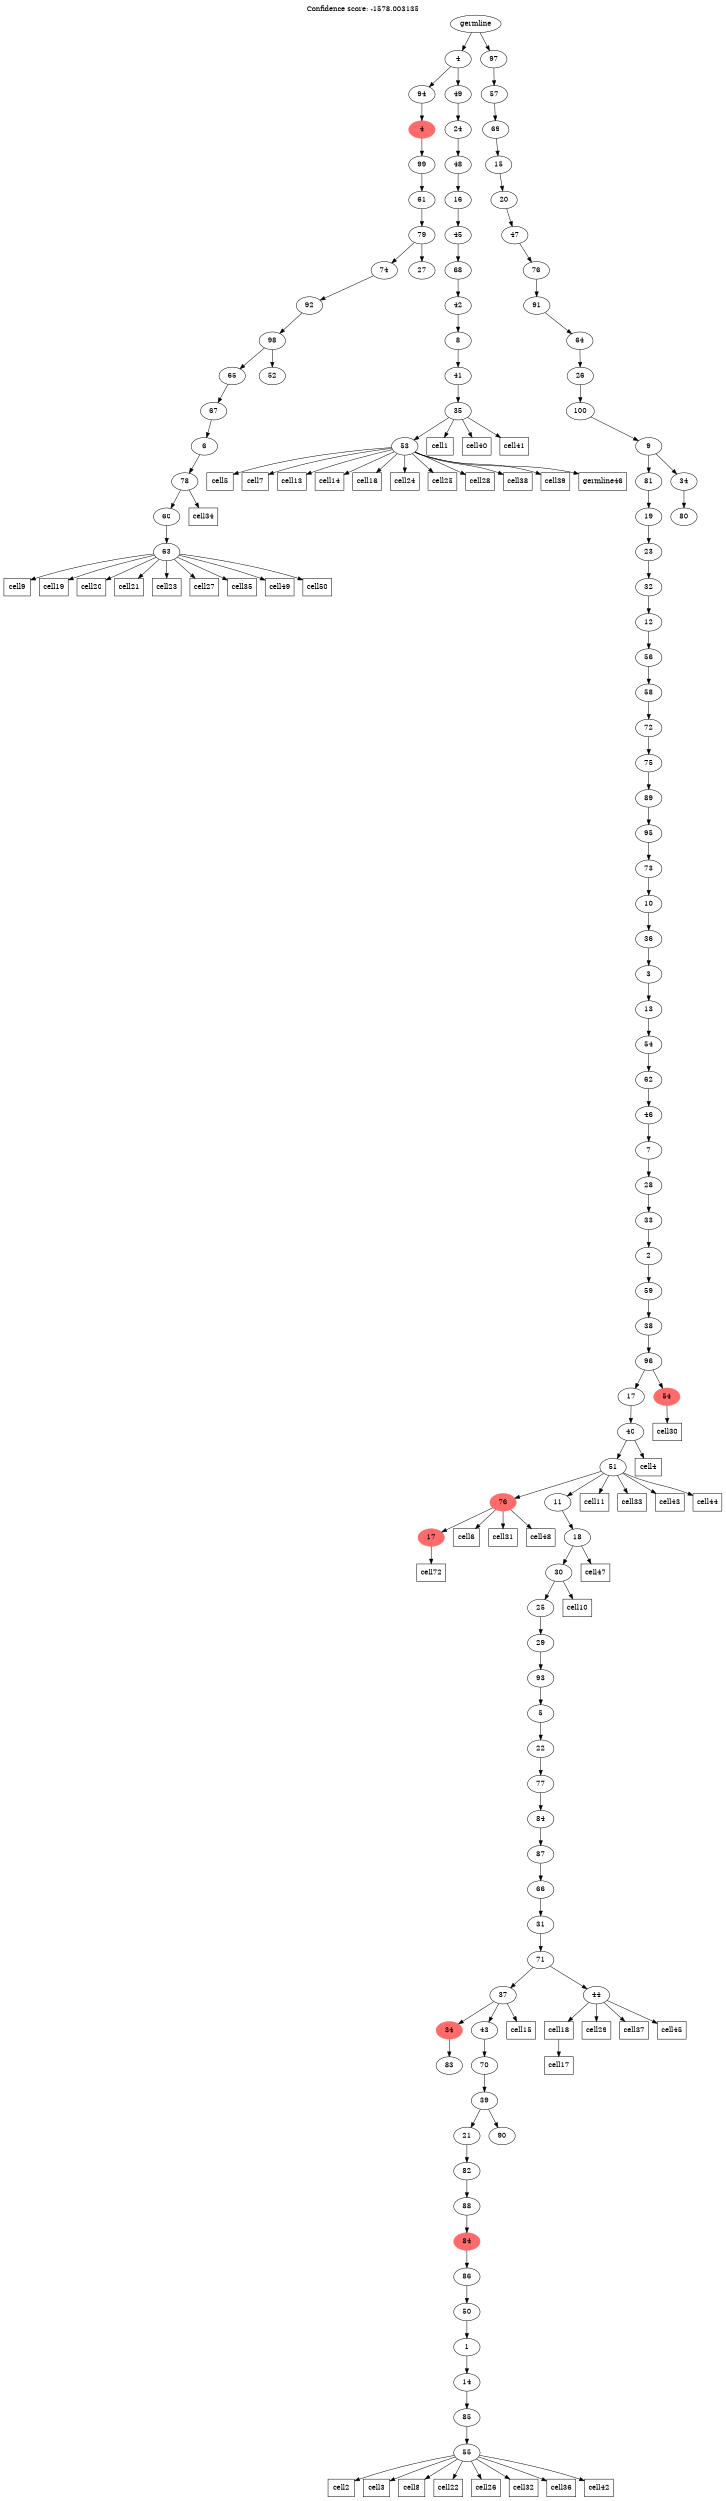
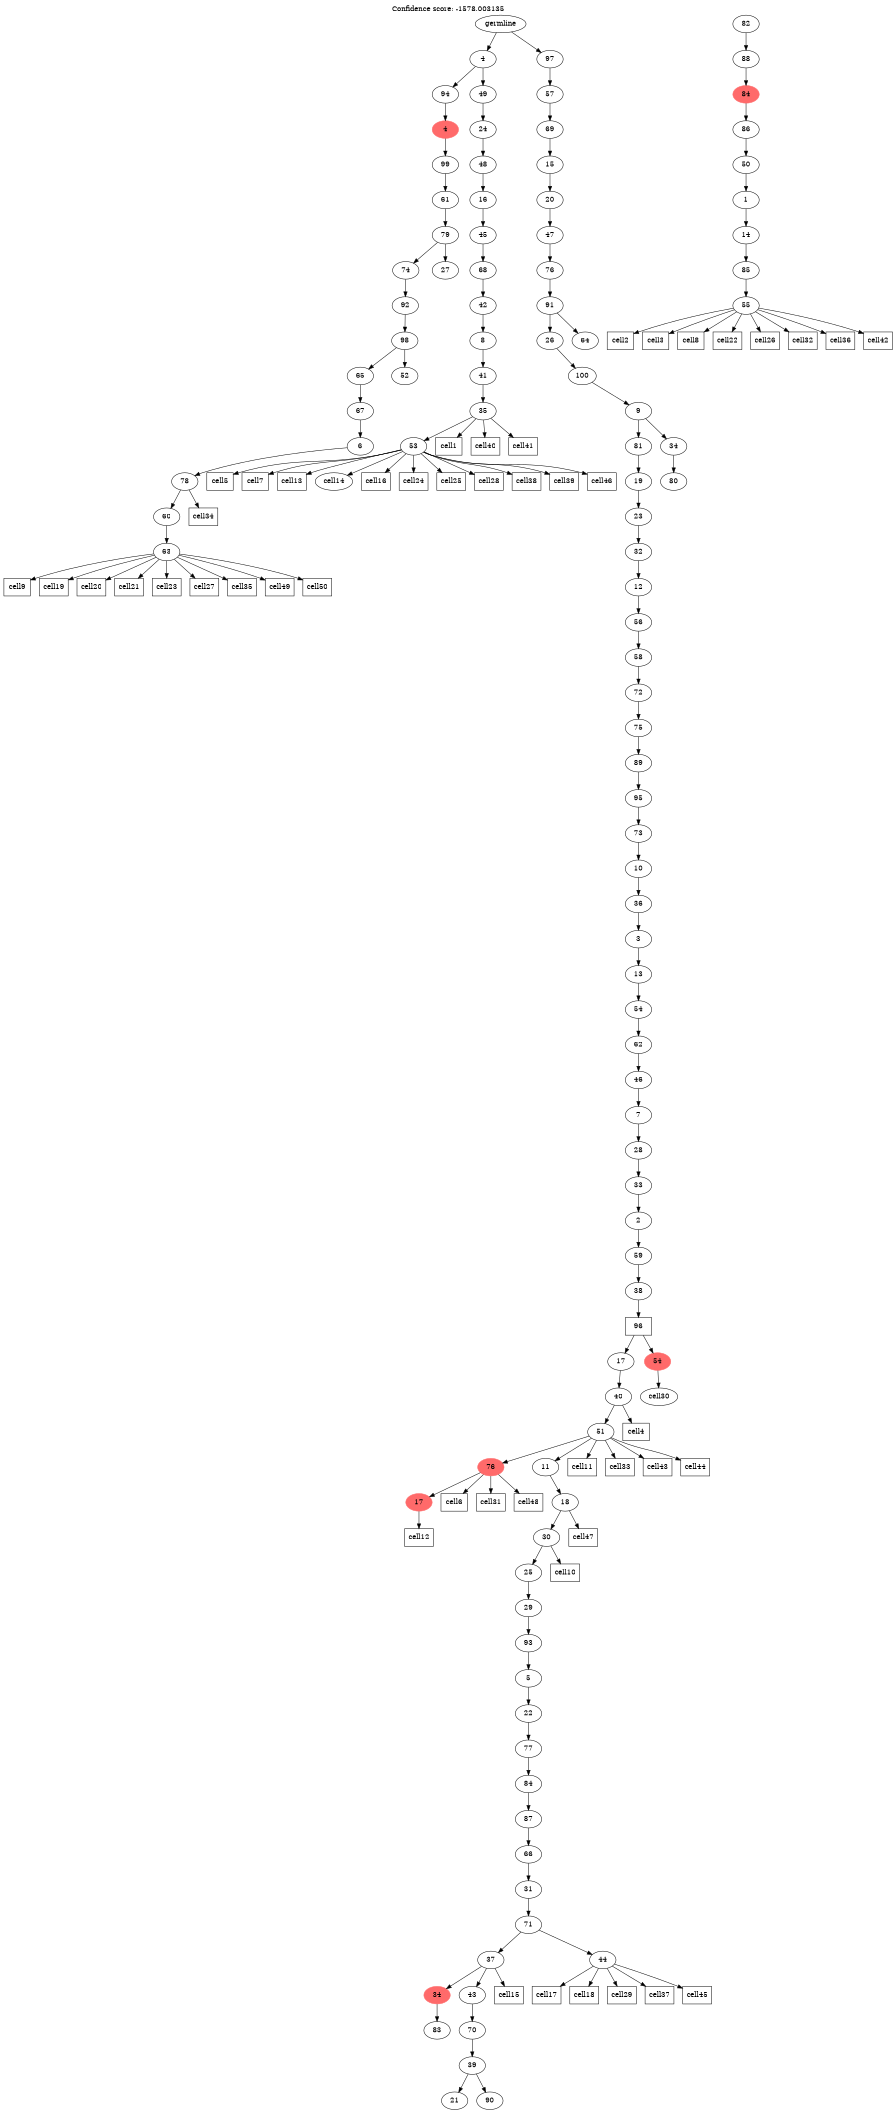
(580, 356) -> (550, 321)
(330, 482) -> (334, 482)
(603, 482) -> (602, 482)
(649, 1362) -> (638, 1326)
(667, 1432) -> (659, 1397)
(431, 1573) -> (419, 1538)
(559, 2046) -> (579, 1975)
(467, 2151) -> none
